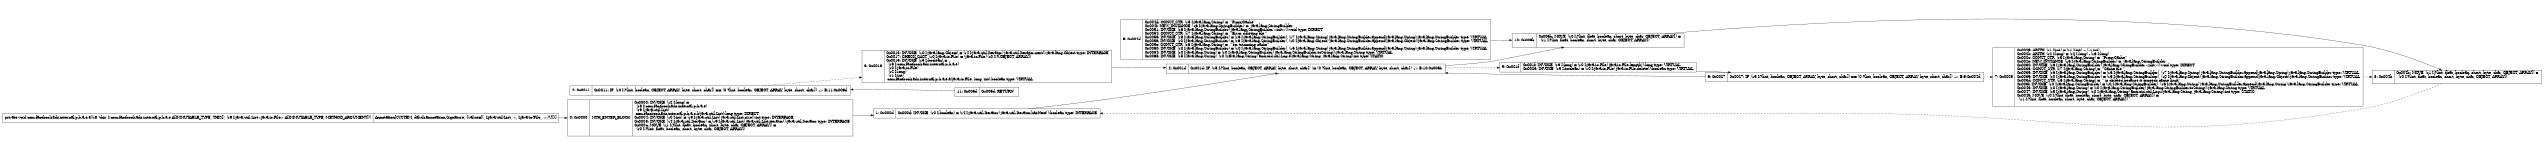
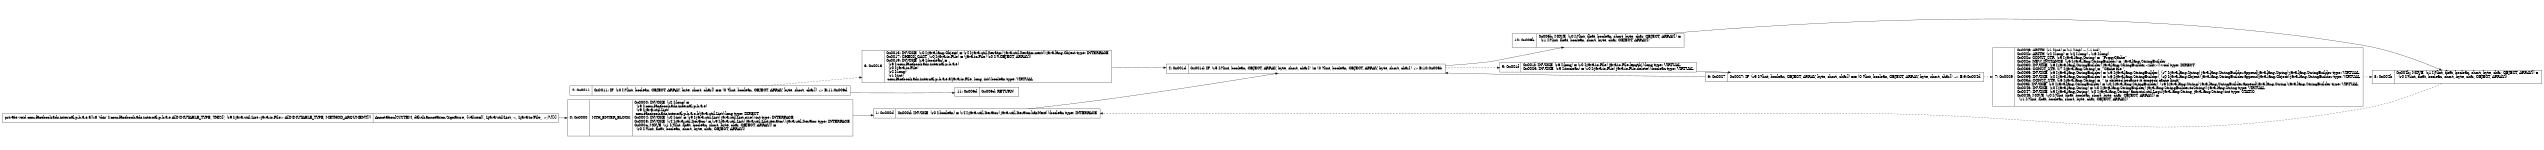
(1306, 40) -> none
(904, 90) -> (901, 93)
